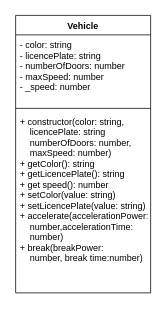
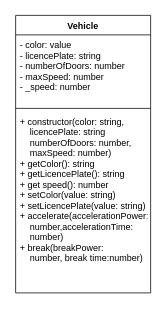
(51, 45) -> (49, 45)
